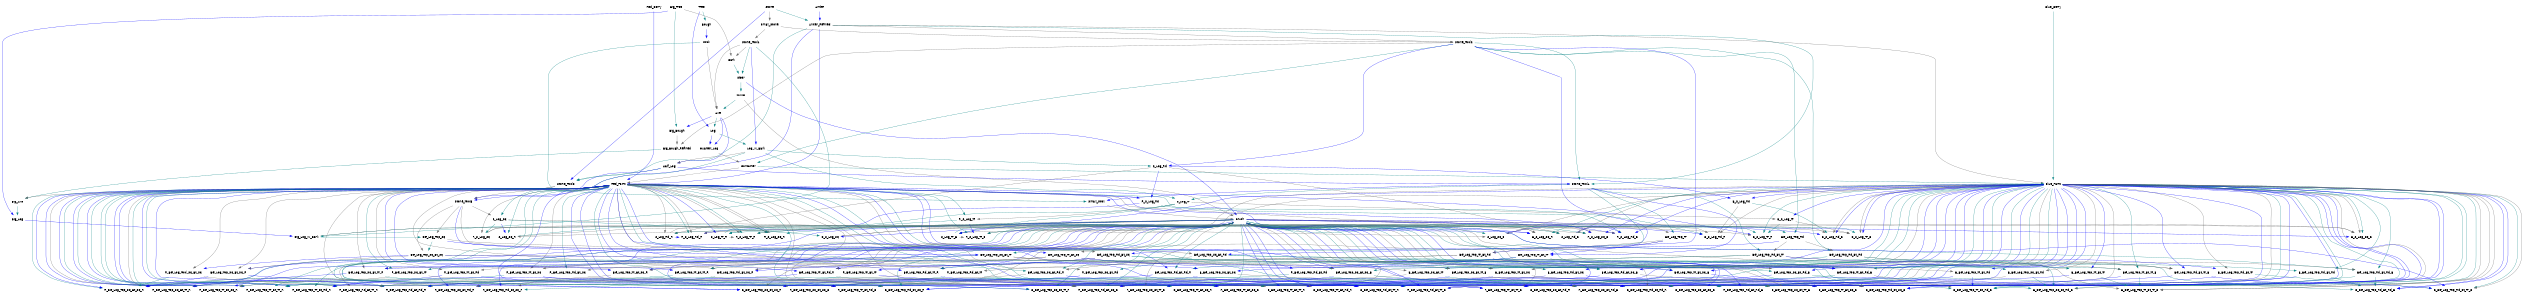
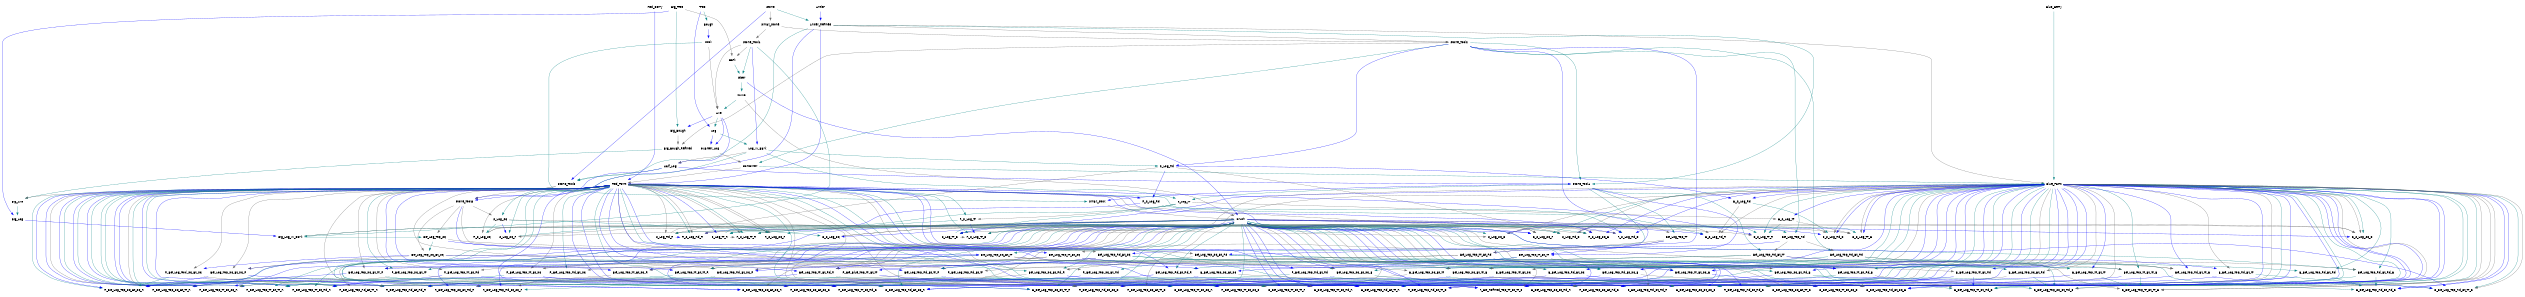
(860, 273) -> (860, 273)
(1503, 290) -> (1501, 290)
